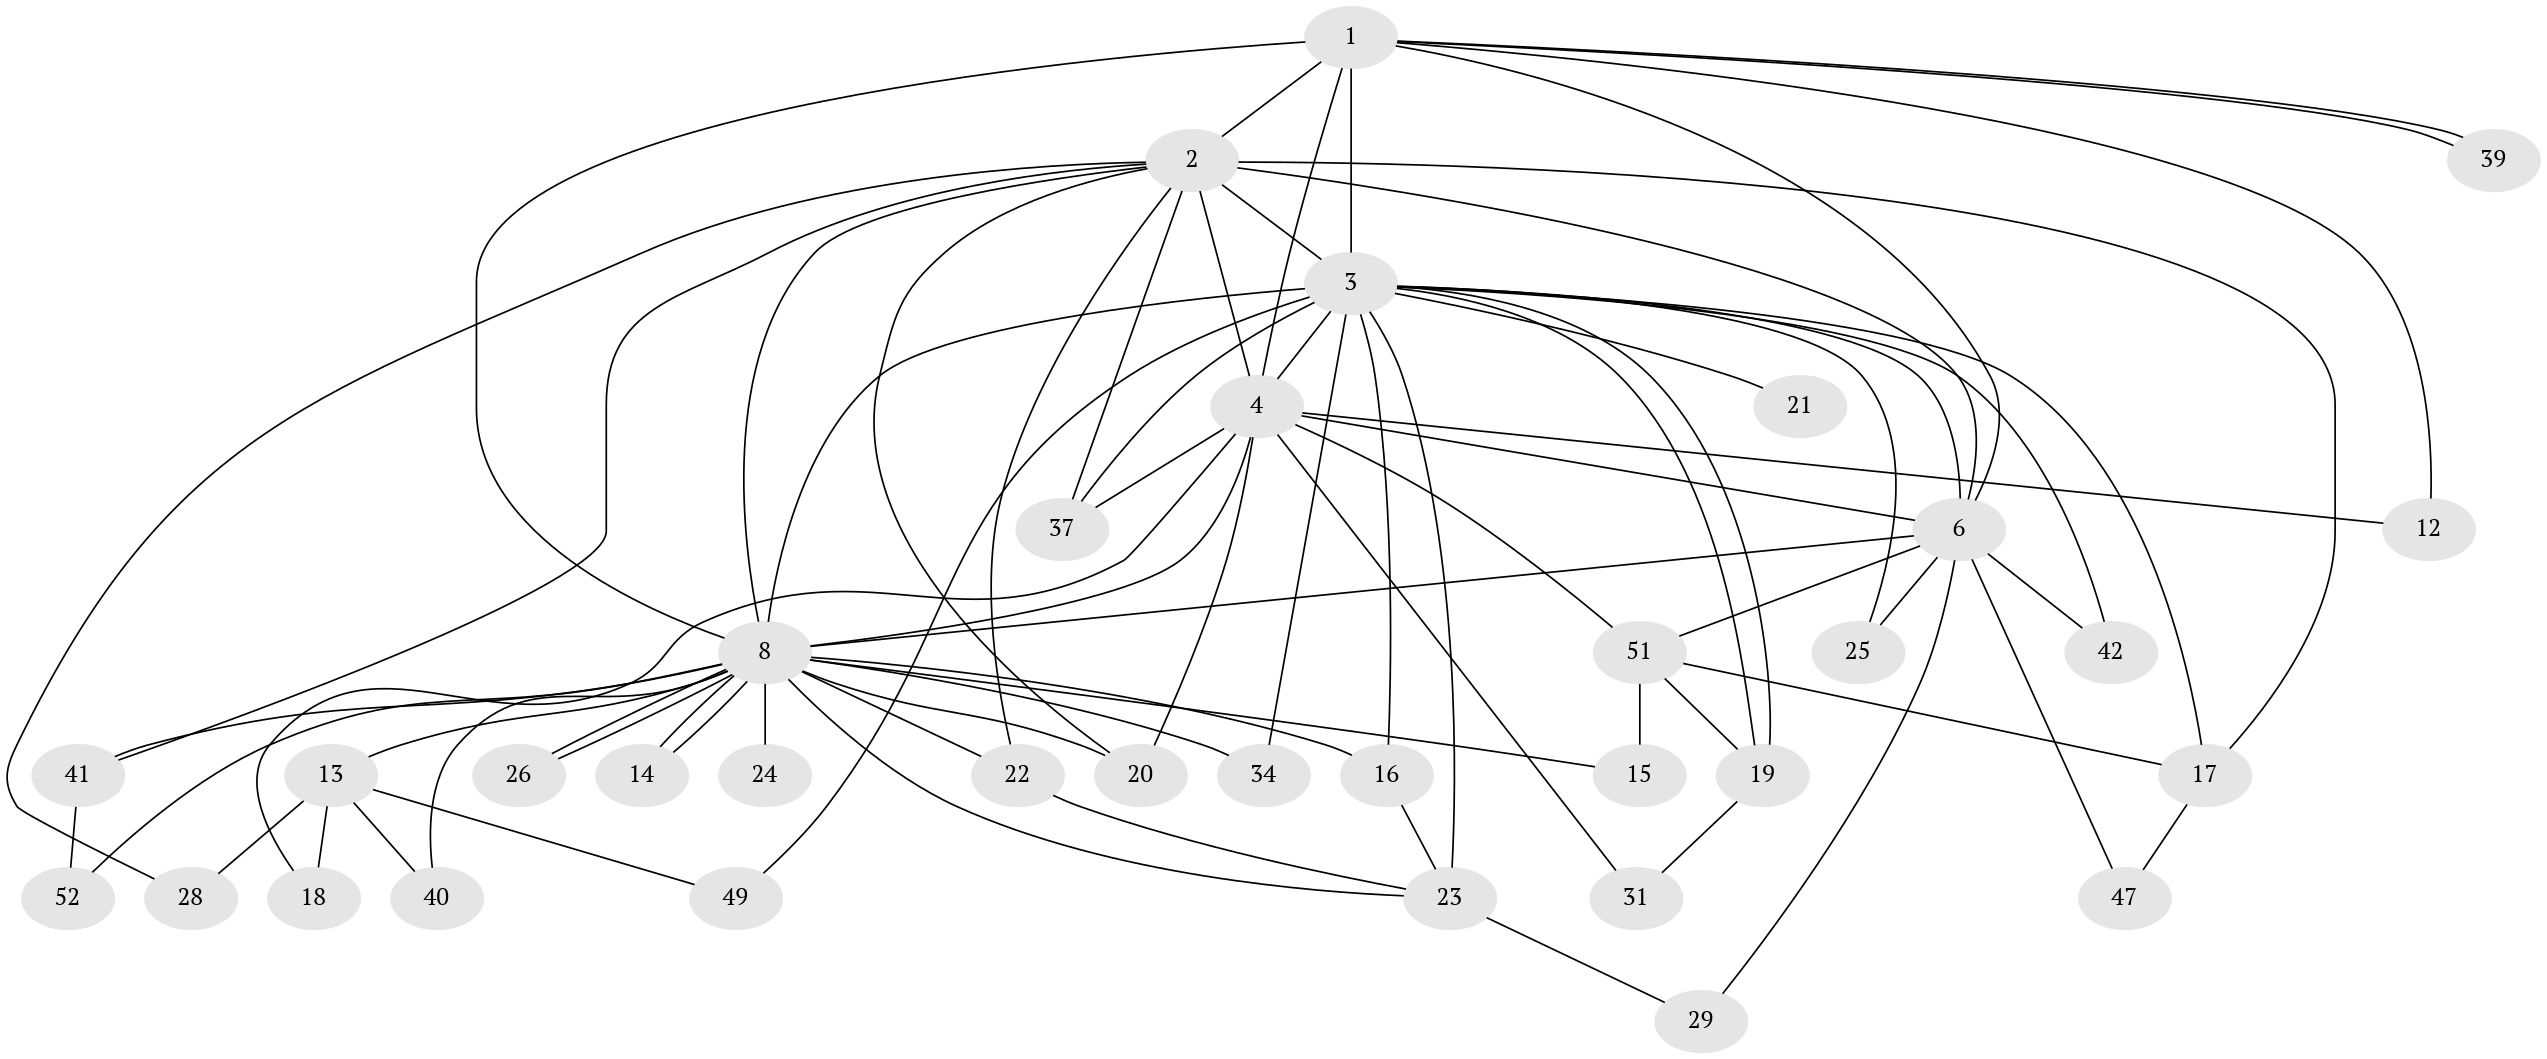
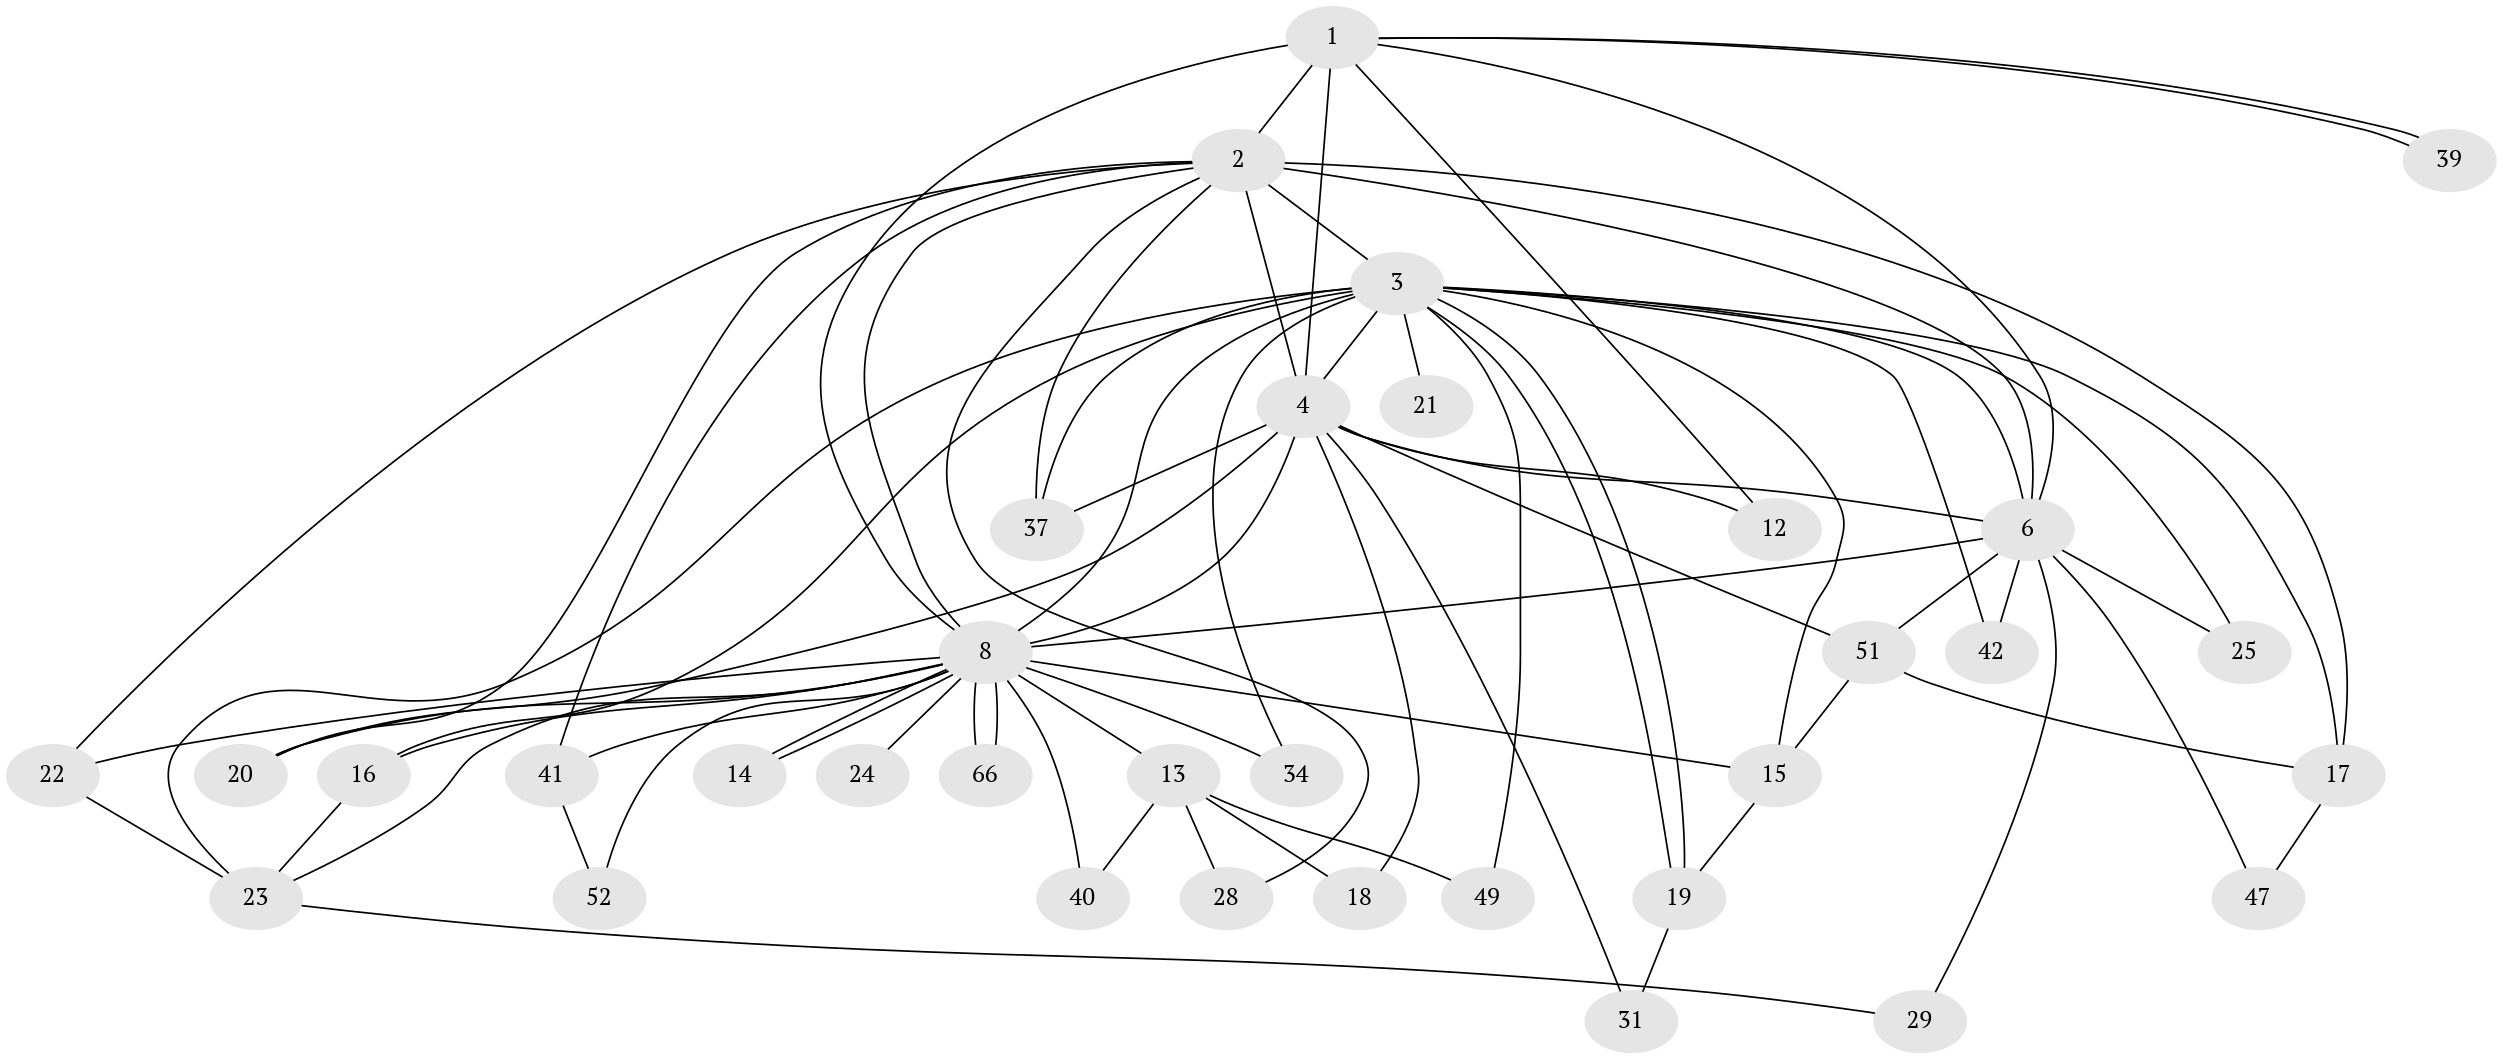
(1351, 151) -> (1772, 423)
(1701, 714) -> (1727, 837)
(519, 776) -> (986, 776)
